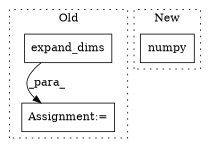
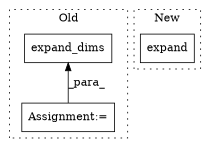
(167, 48) -> (167, 48)
(28, 79) -> (68, 87)
